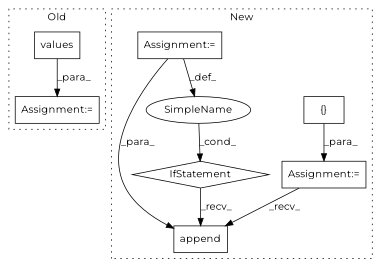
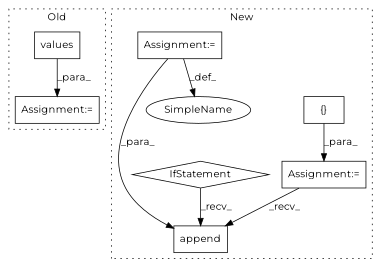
(199, 139) -> none
